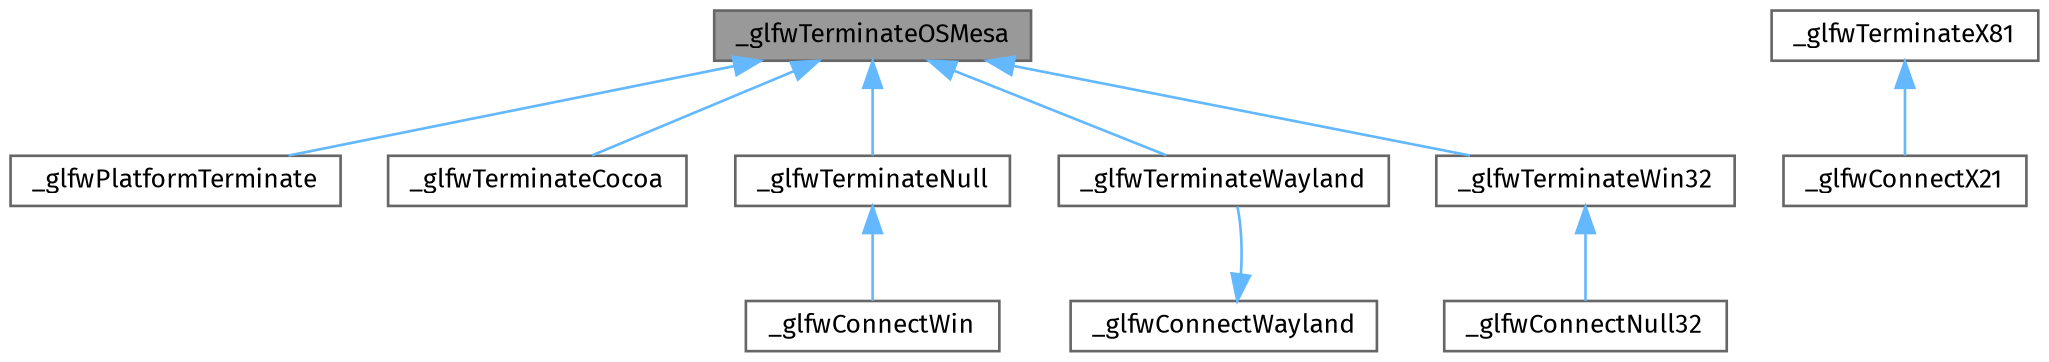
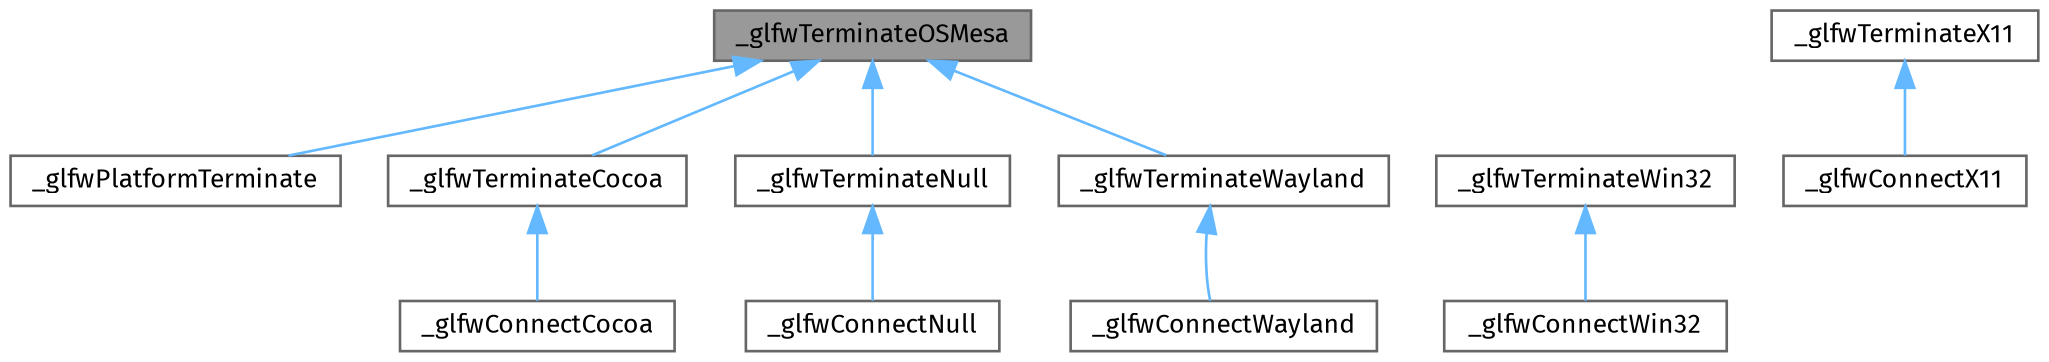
(1905, 36) -> (1905, 36)
(1242, 111) -> none
(1905, 181) -> (1905, 181)
(1241, 240) -> (1206, 267)
none -> (537, 326)
(873, 326) -> (873, 326)
(1585, 326) -> (1585, 326)
